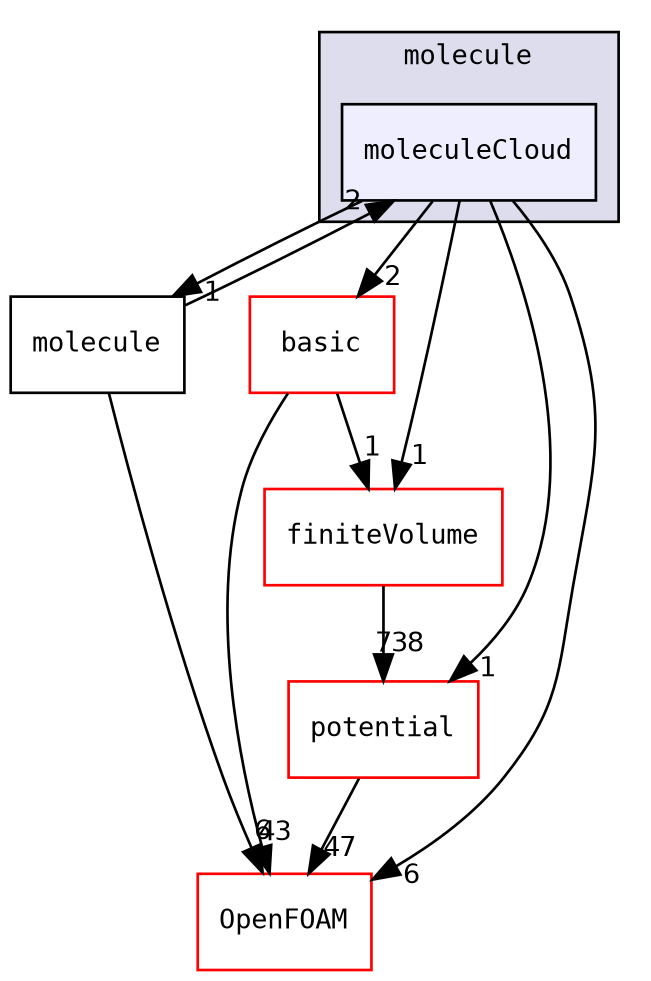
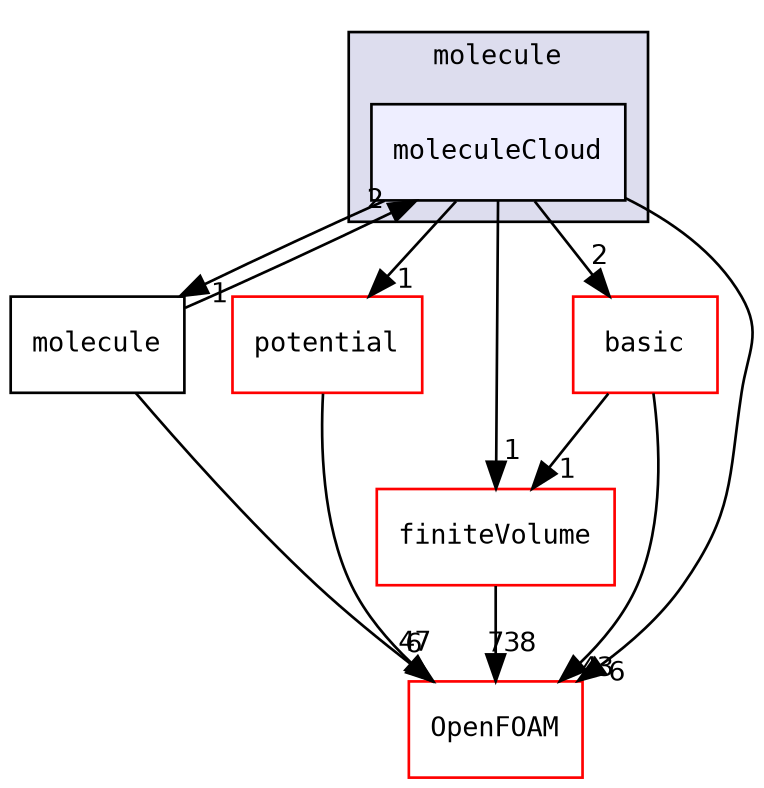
(383, 620) -> (496, 620)
